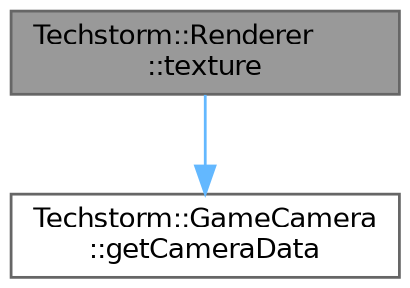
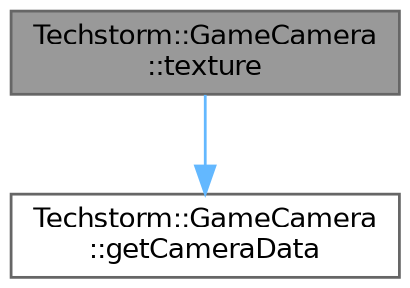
(205, 53) -> (205, 53)
